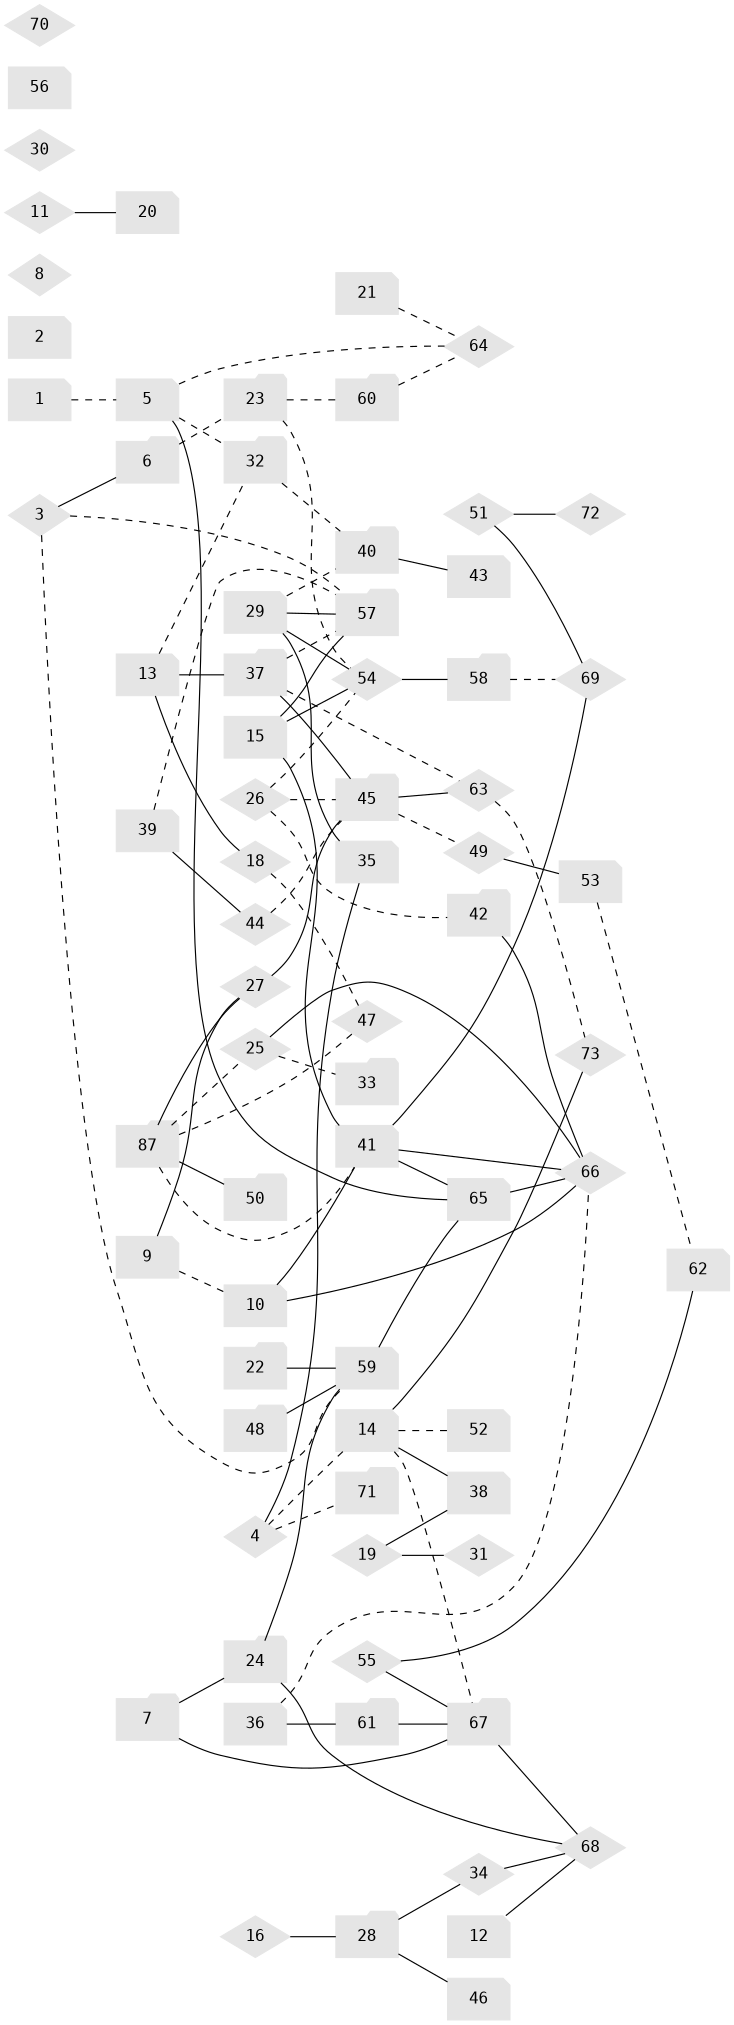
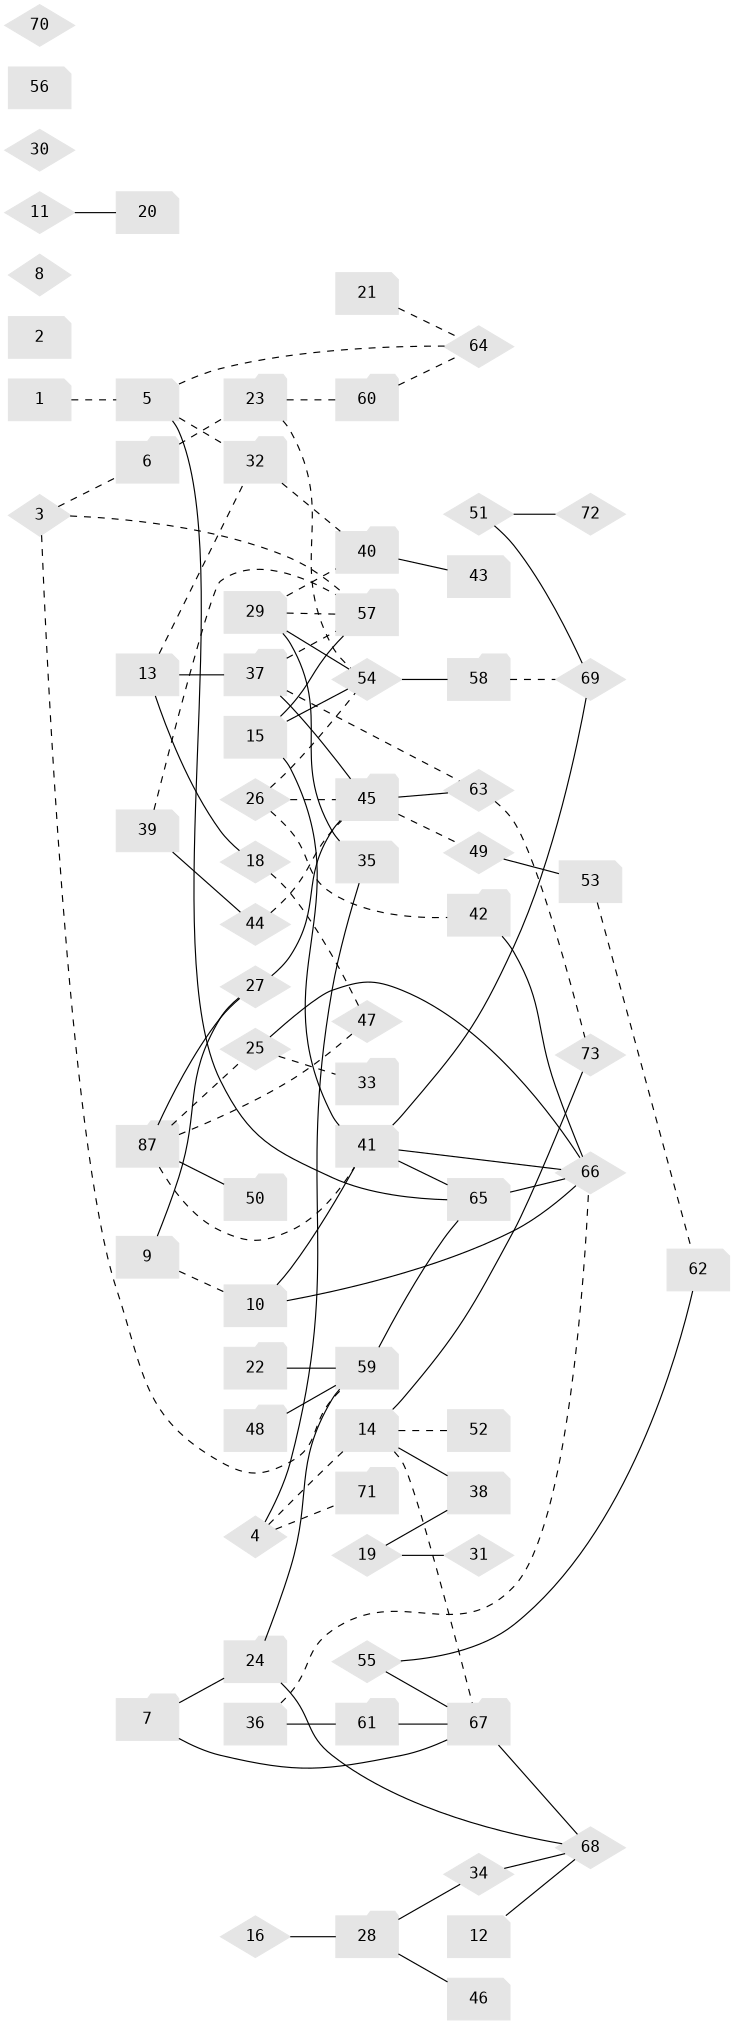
(87, 492) -> (87, 492)
(311, 614) -> (311, 614)
